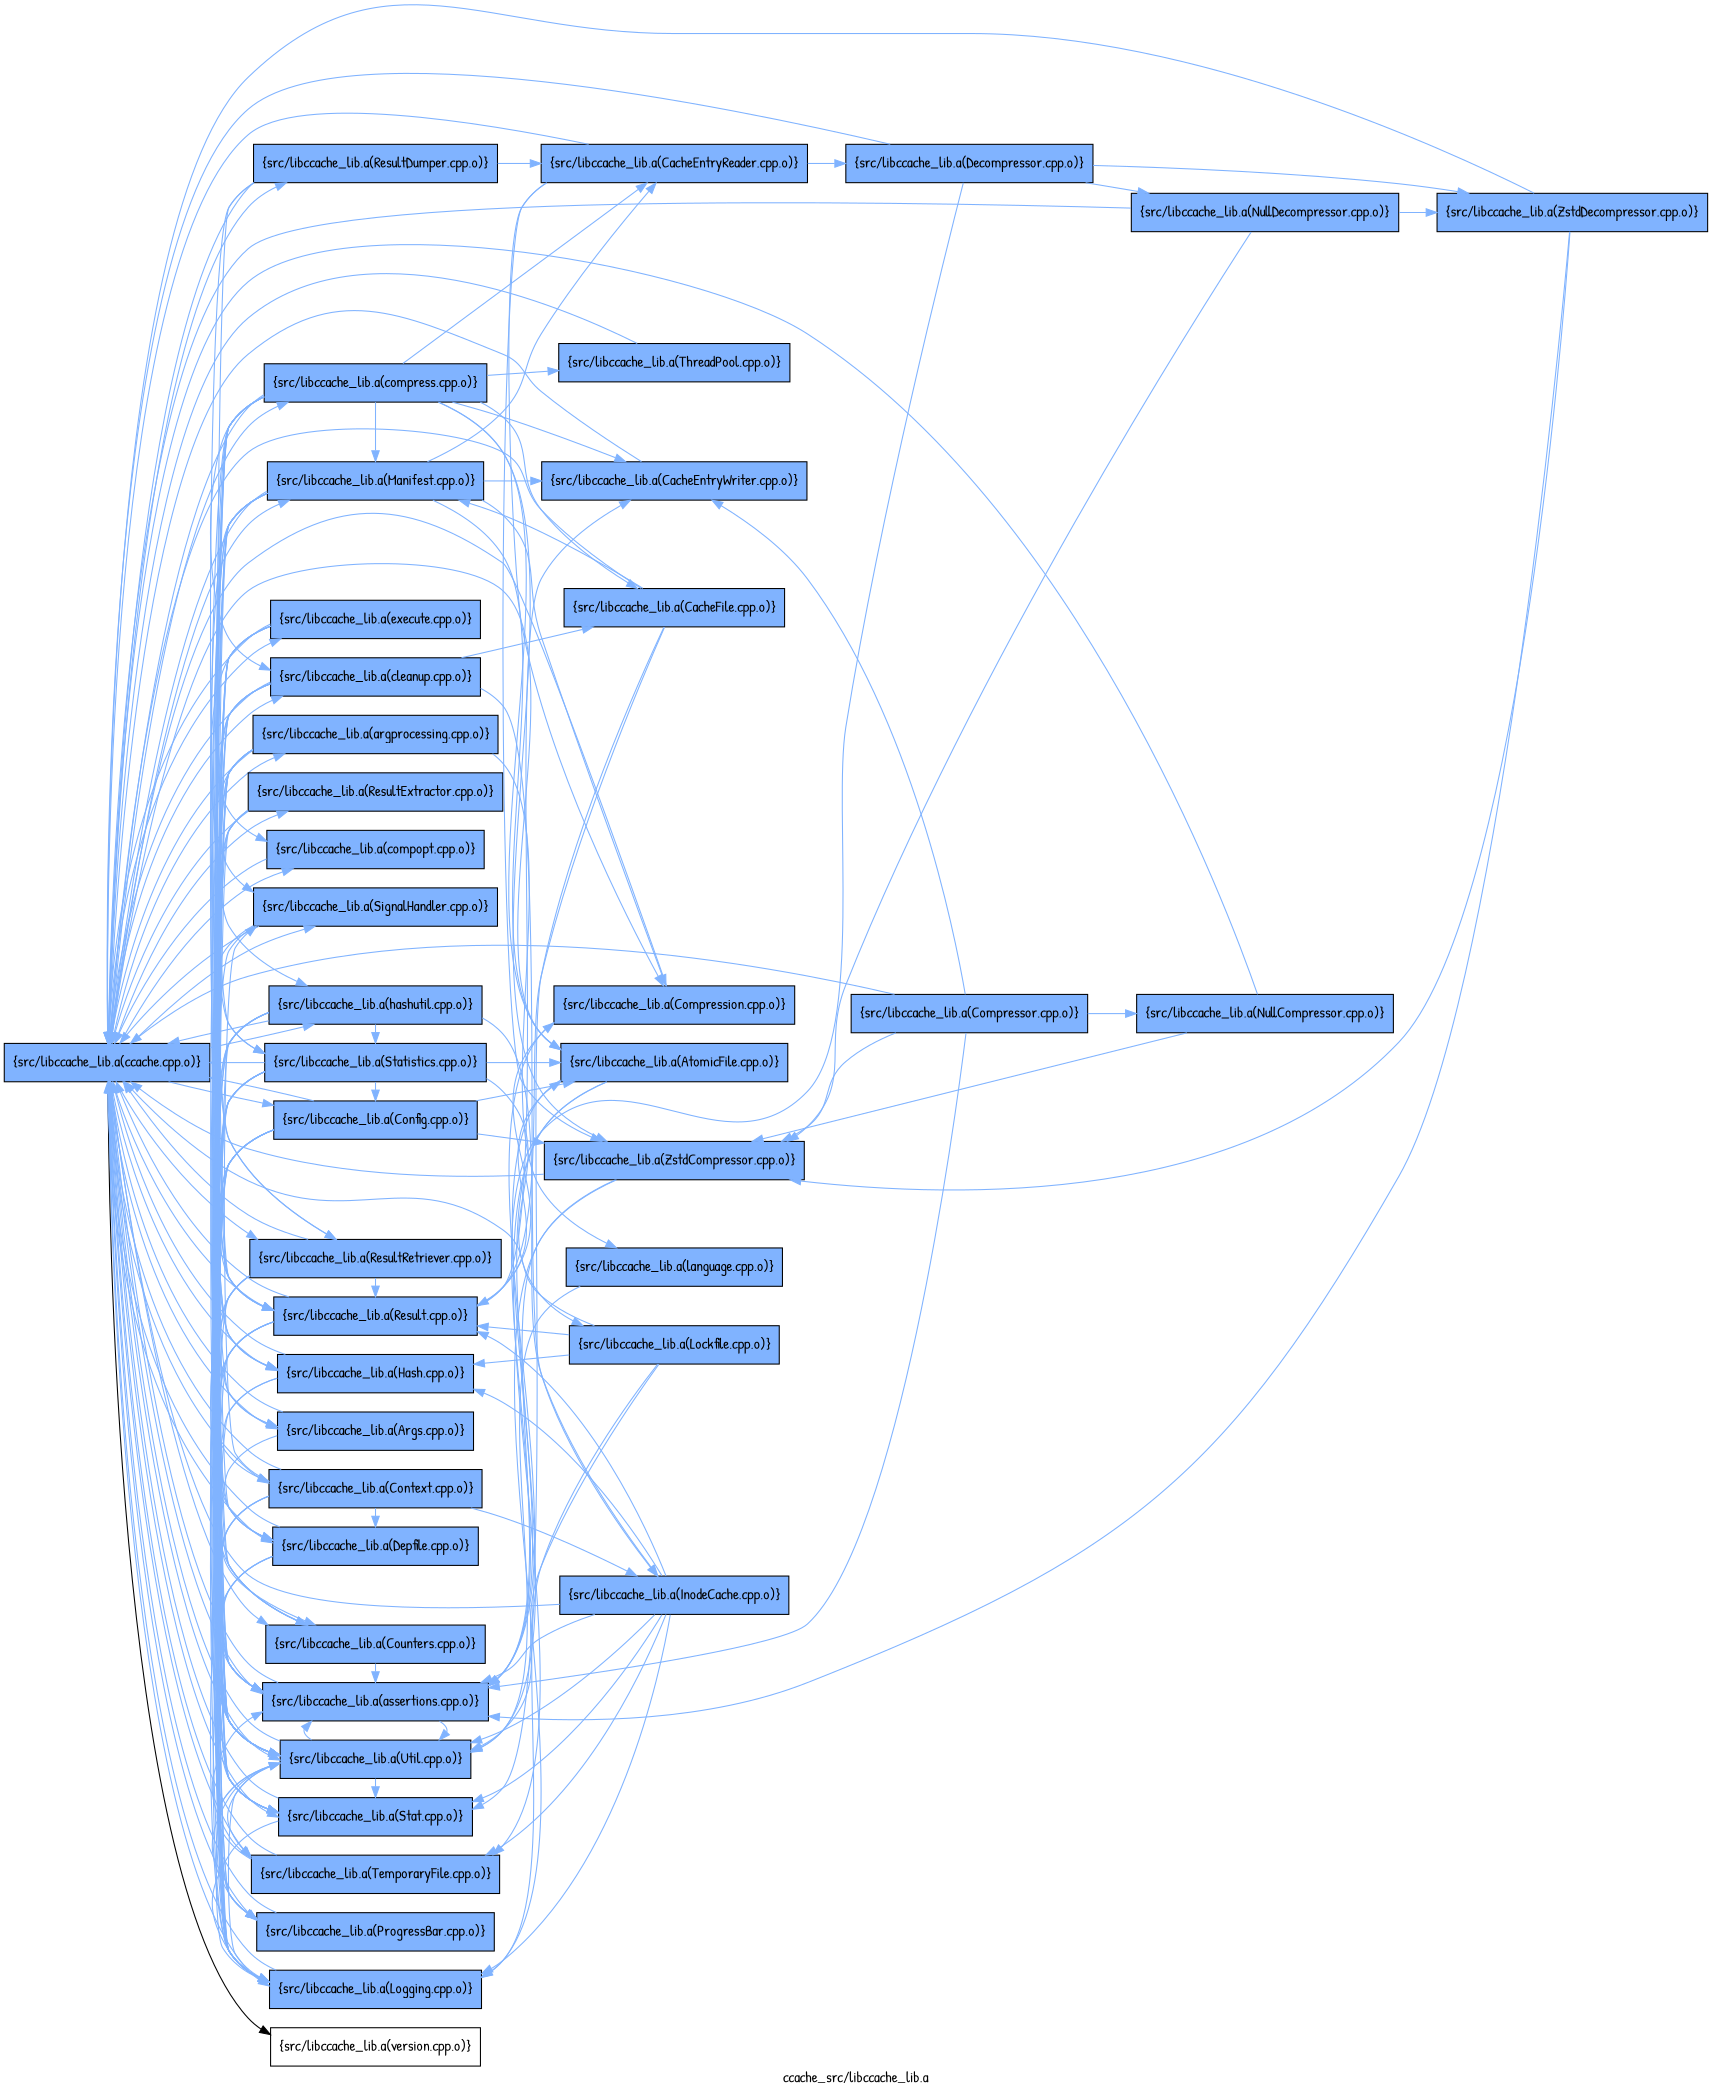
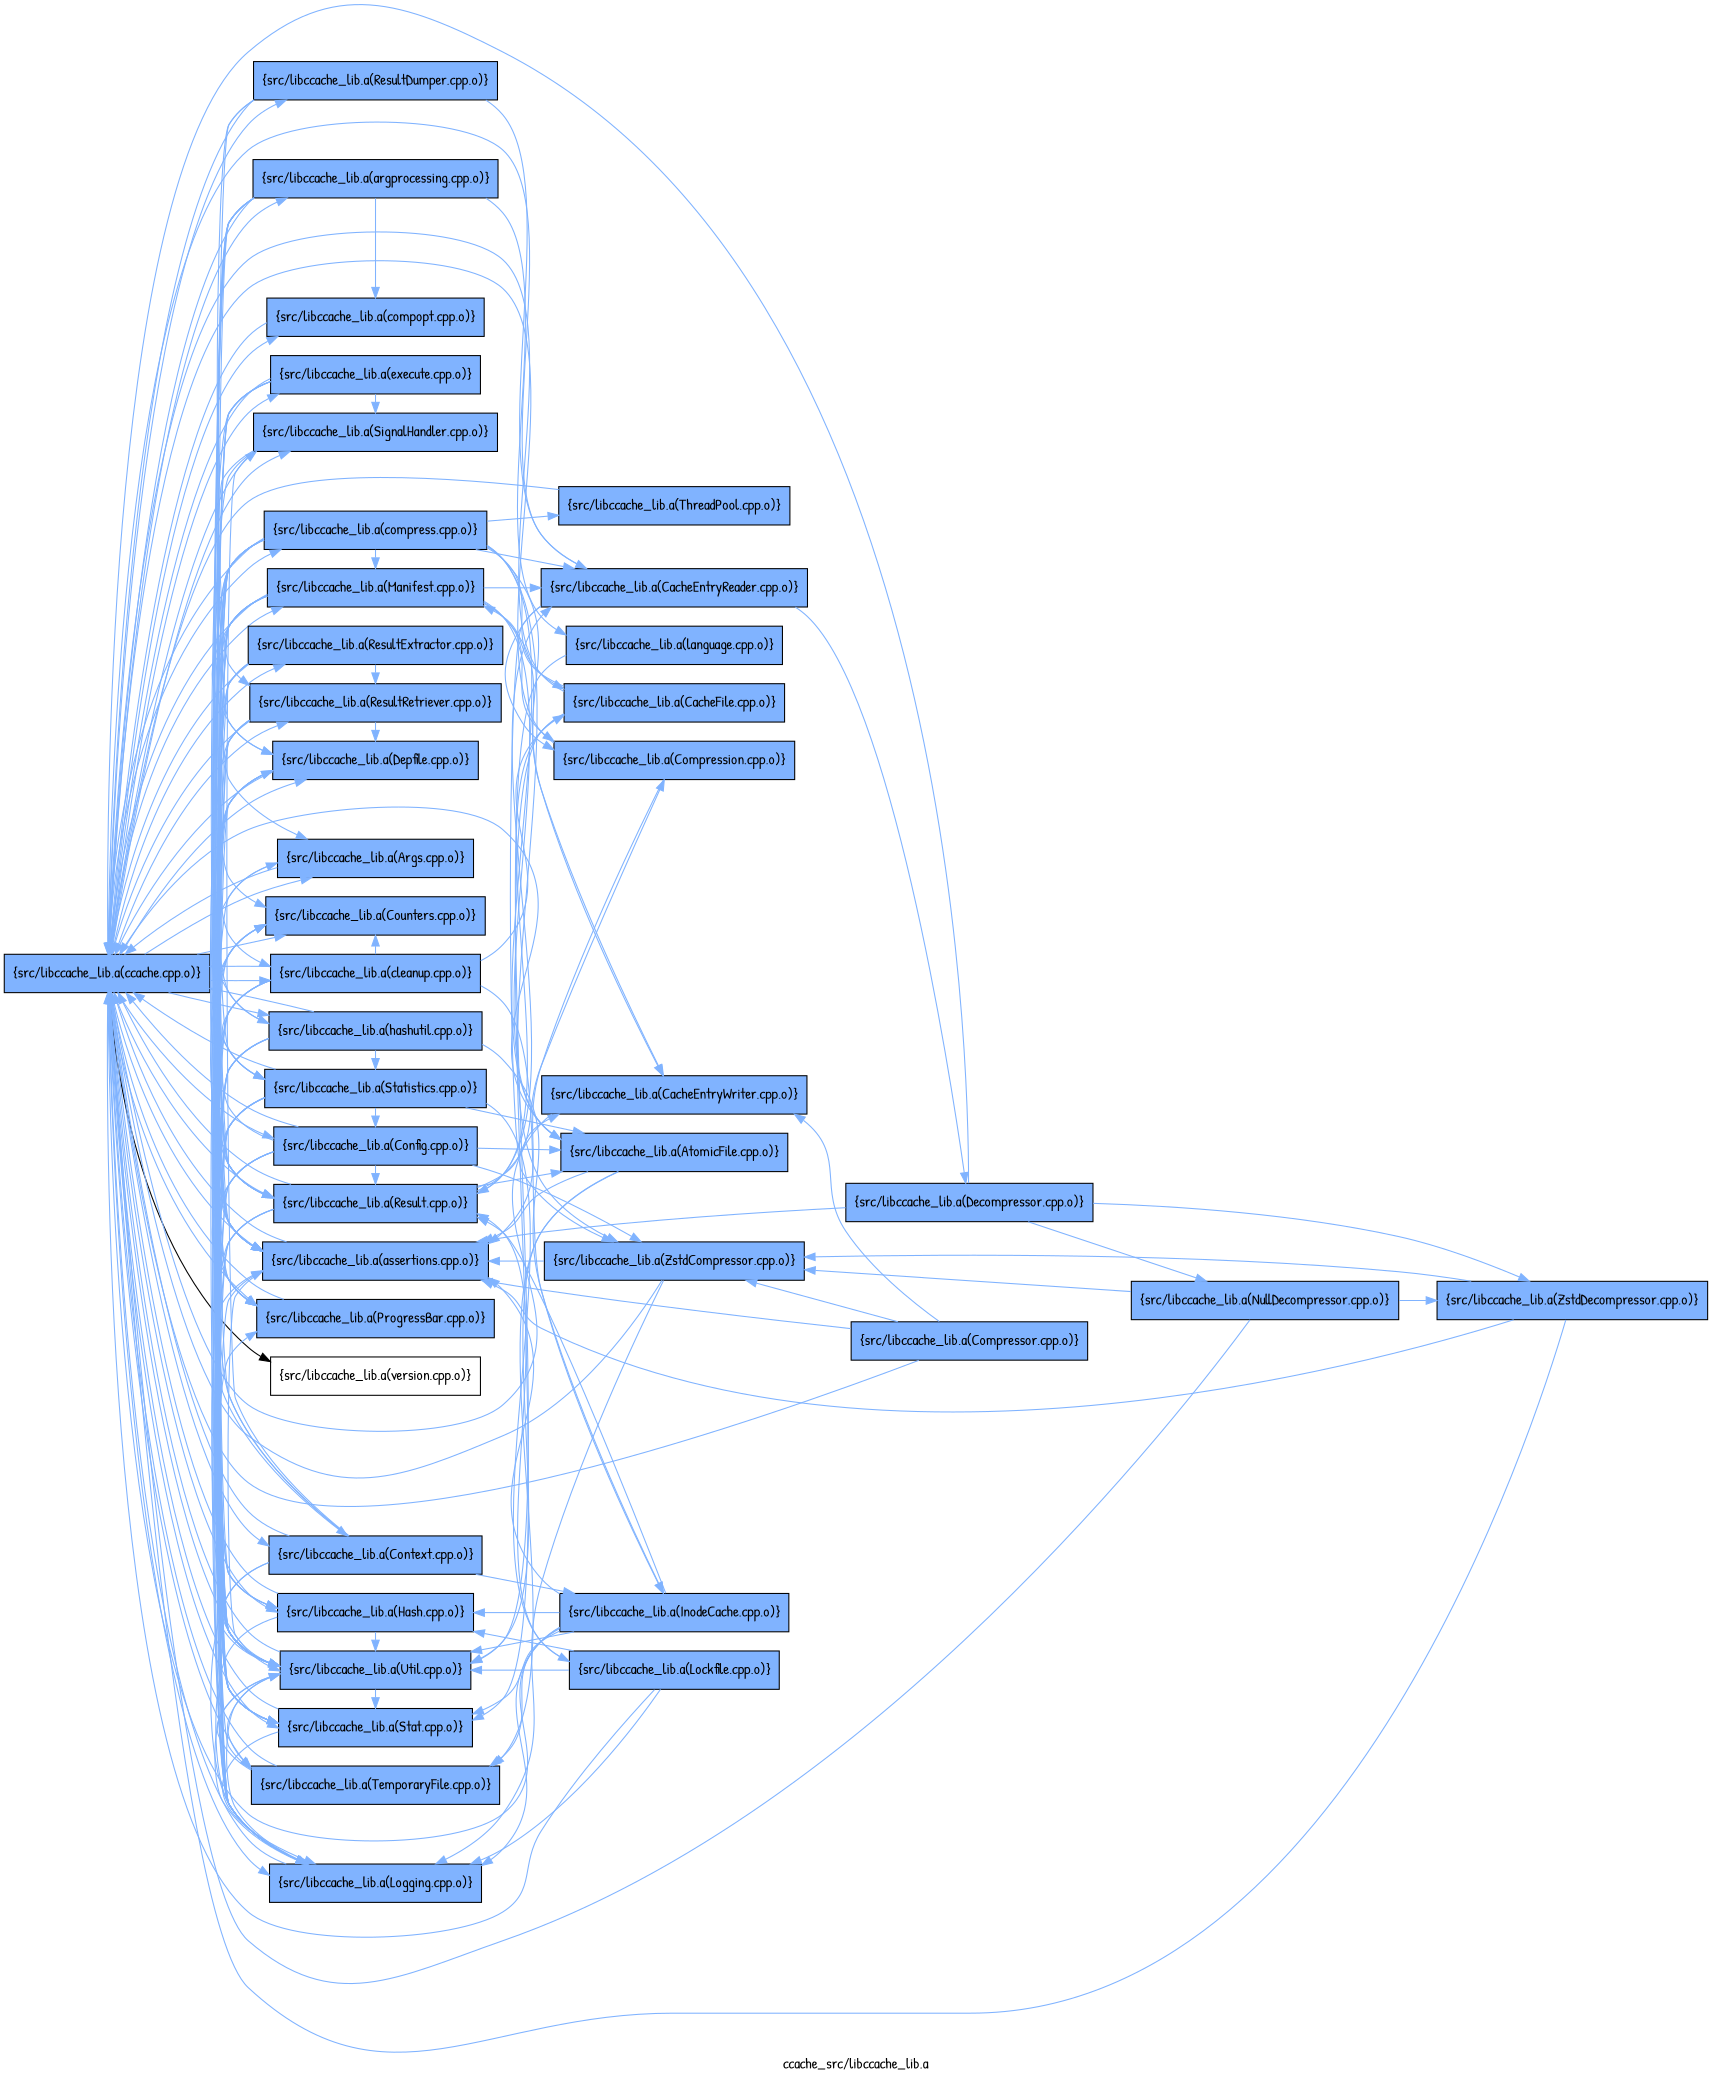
none -> (523, 910)
(1265, 1014) -> none
(216, 1262) -> (214, 915)
